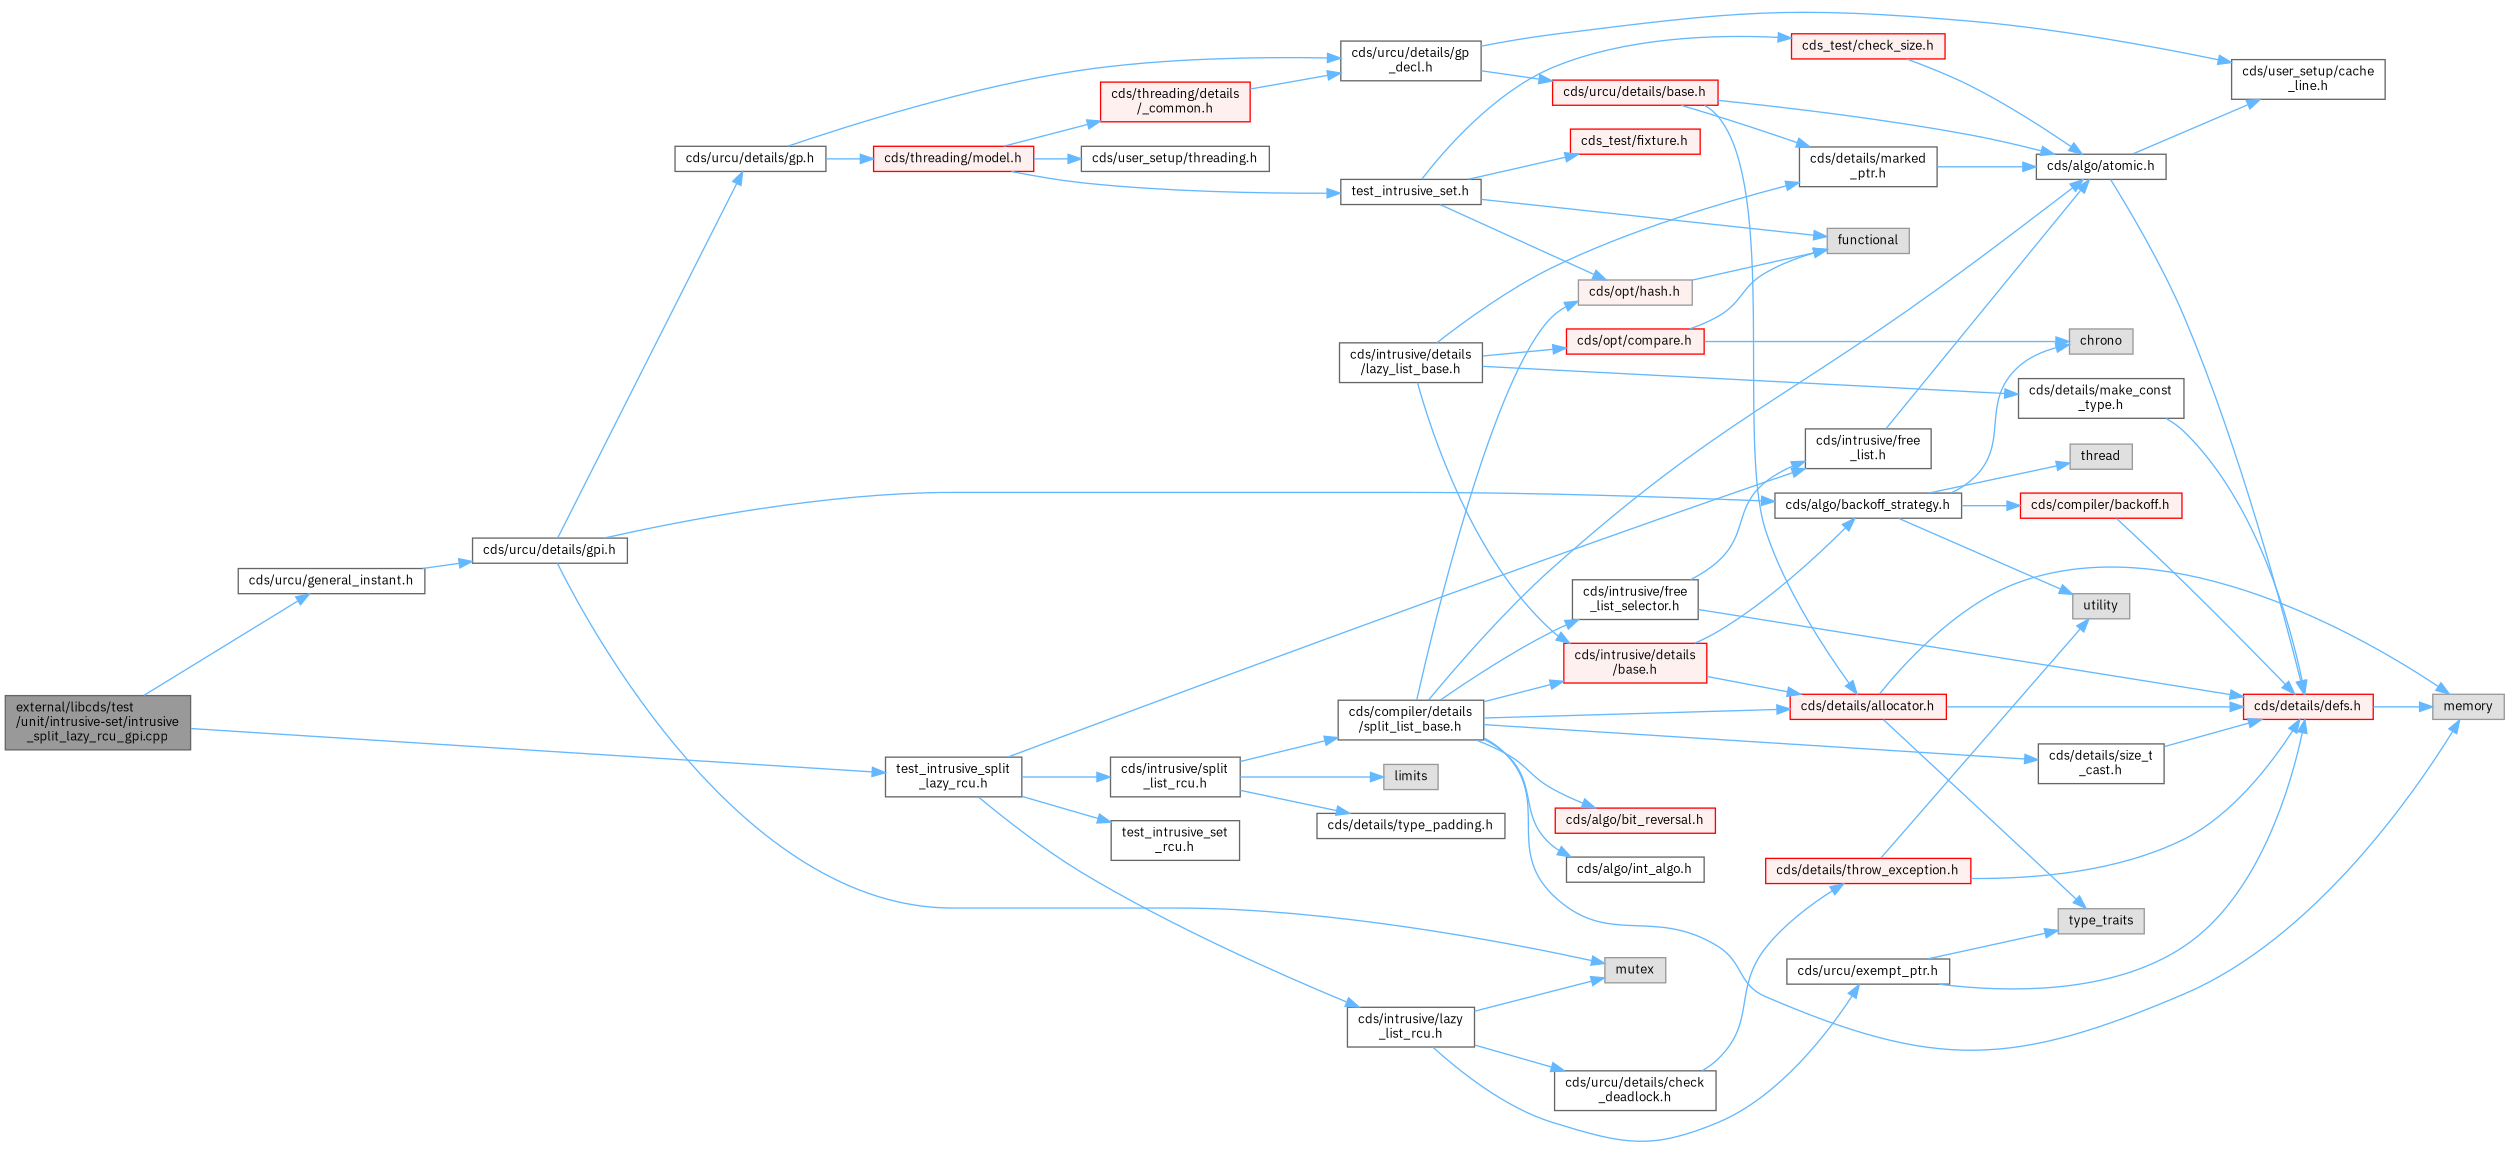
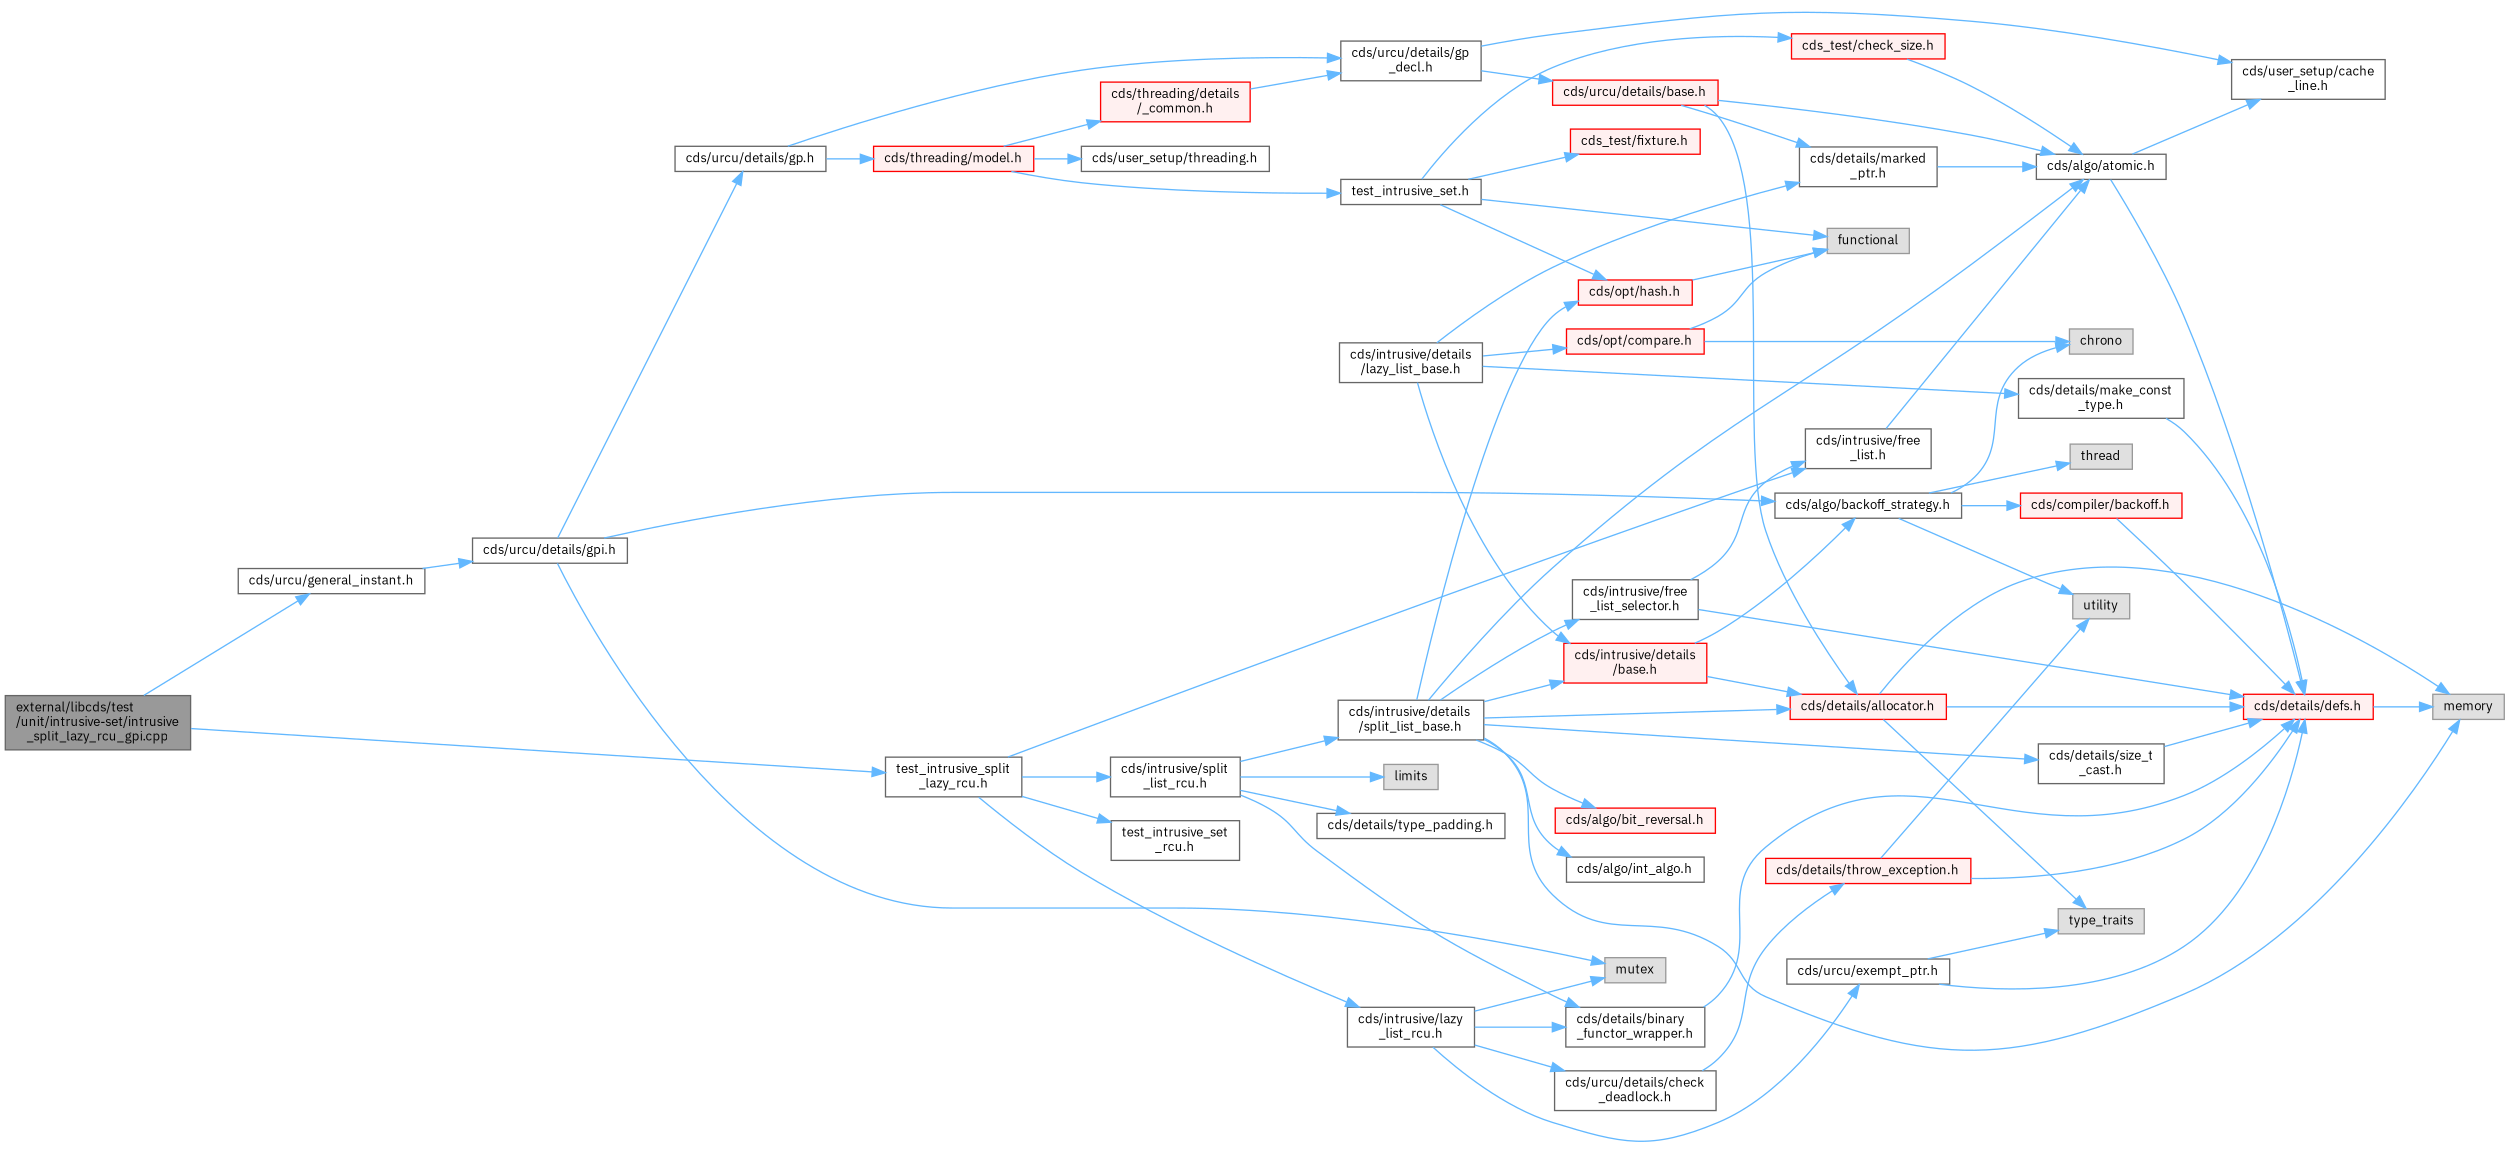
(1635, 293) -> (1635, 293)
(1411, 720) -> (1411, 720)
none -> (1635, 1027)
